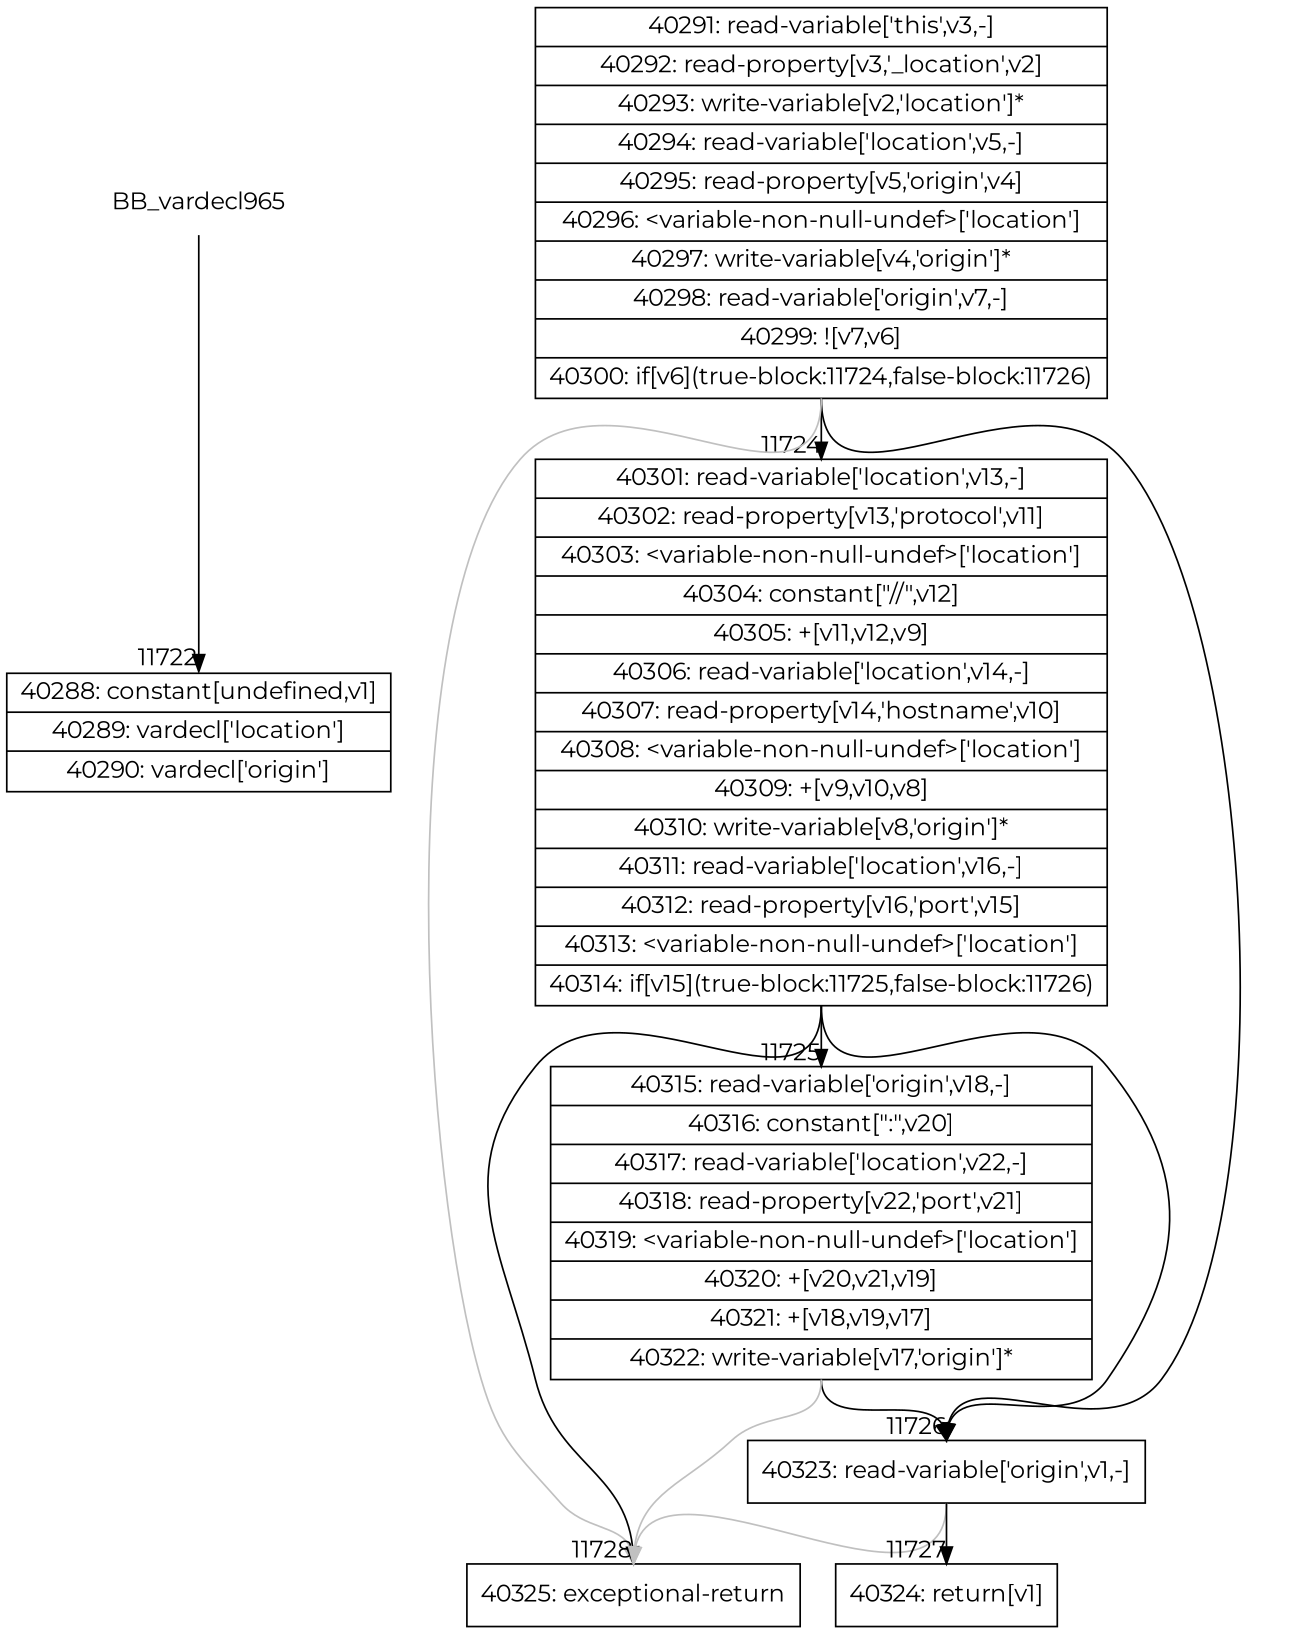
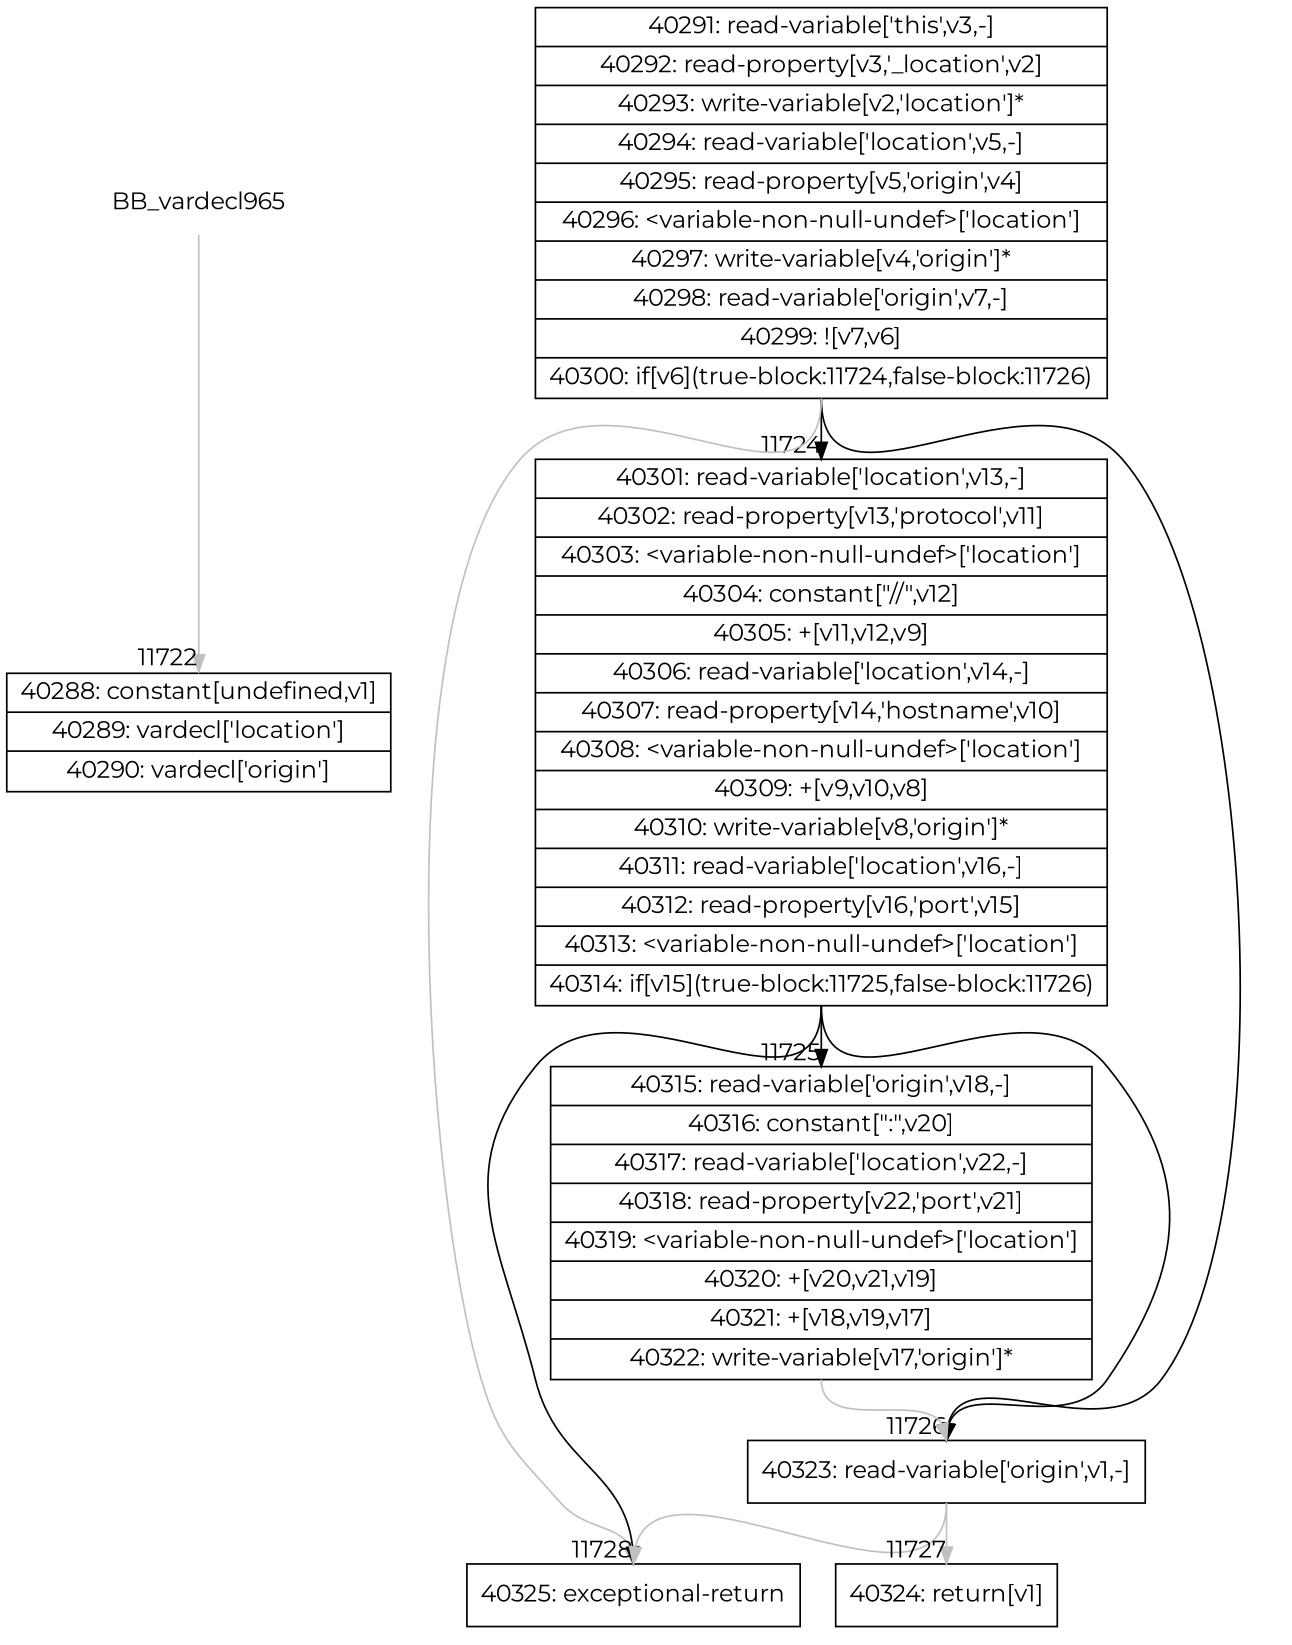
(199, 445) -> (199, 445)
(875, 1410) -> (875, 1410)
(720, 1451) -> none
(946, 1535) -> (946, 1535)
